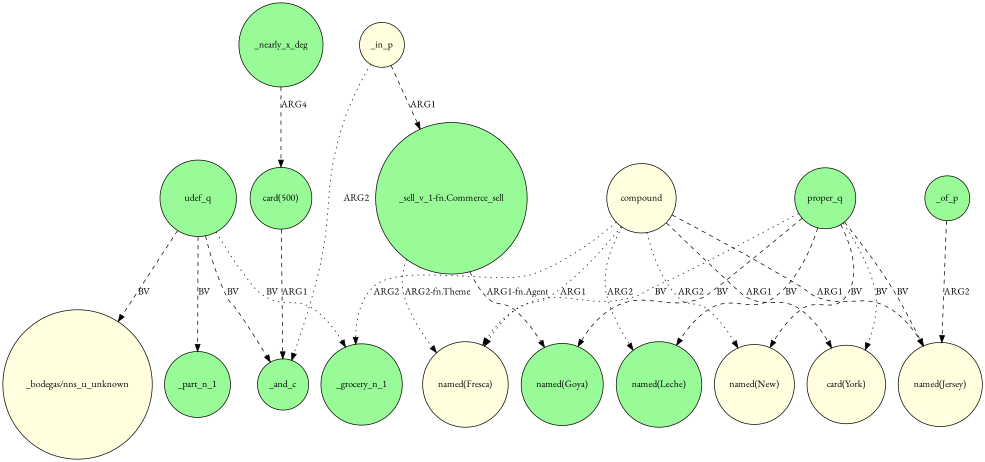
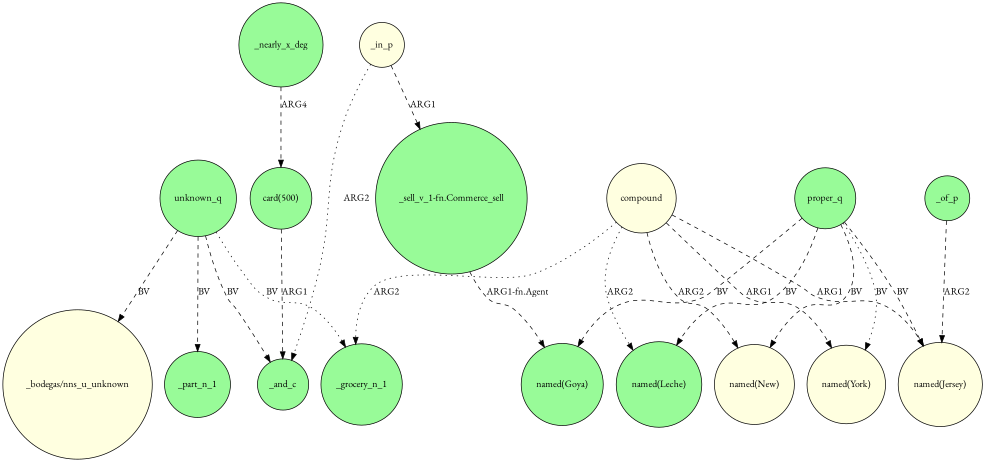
(198, 198) -> (198, 198)
(679, 298) -> (679, 298)
(465, 384) -> none
(846, 384) -> (846, 384)
